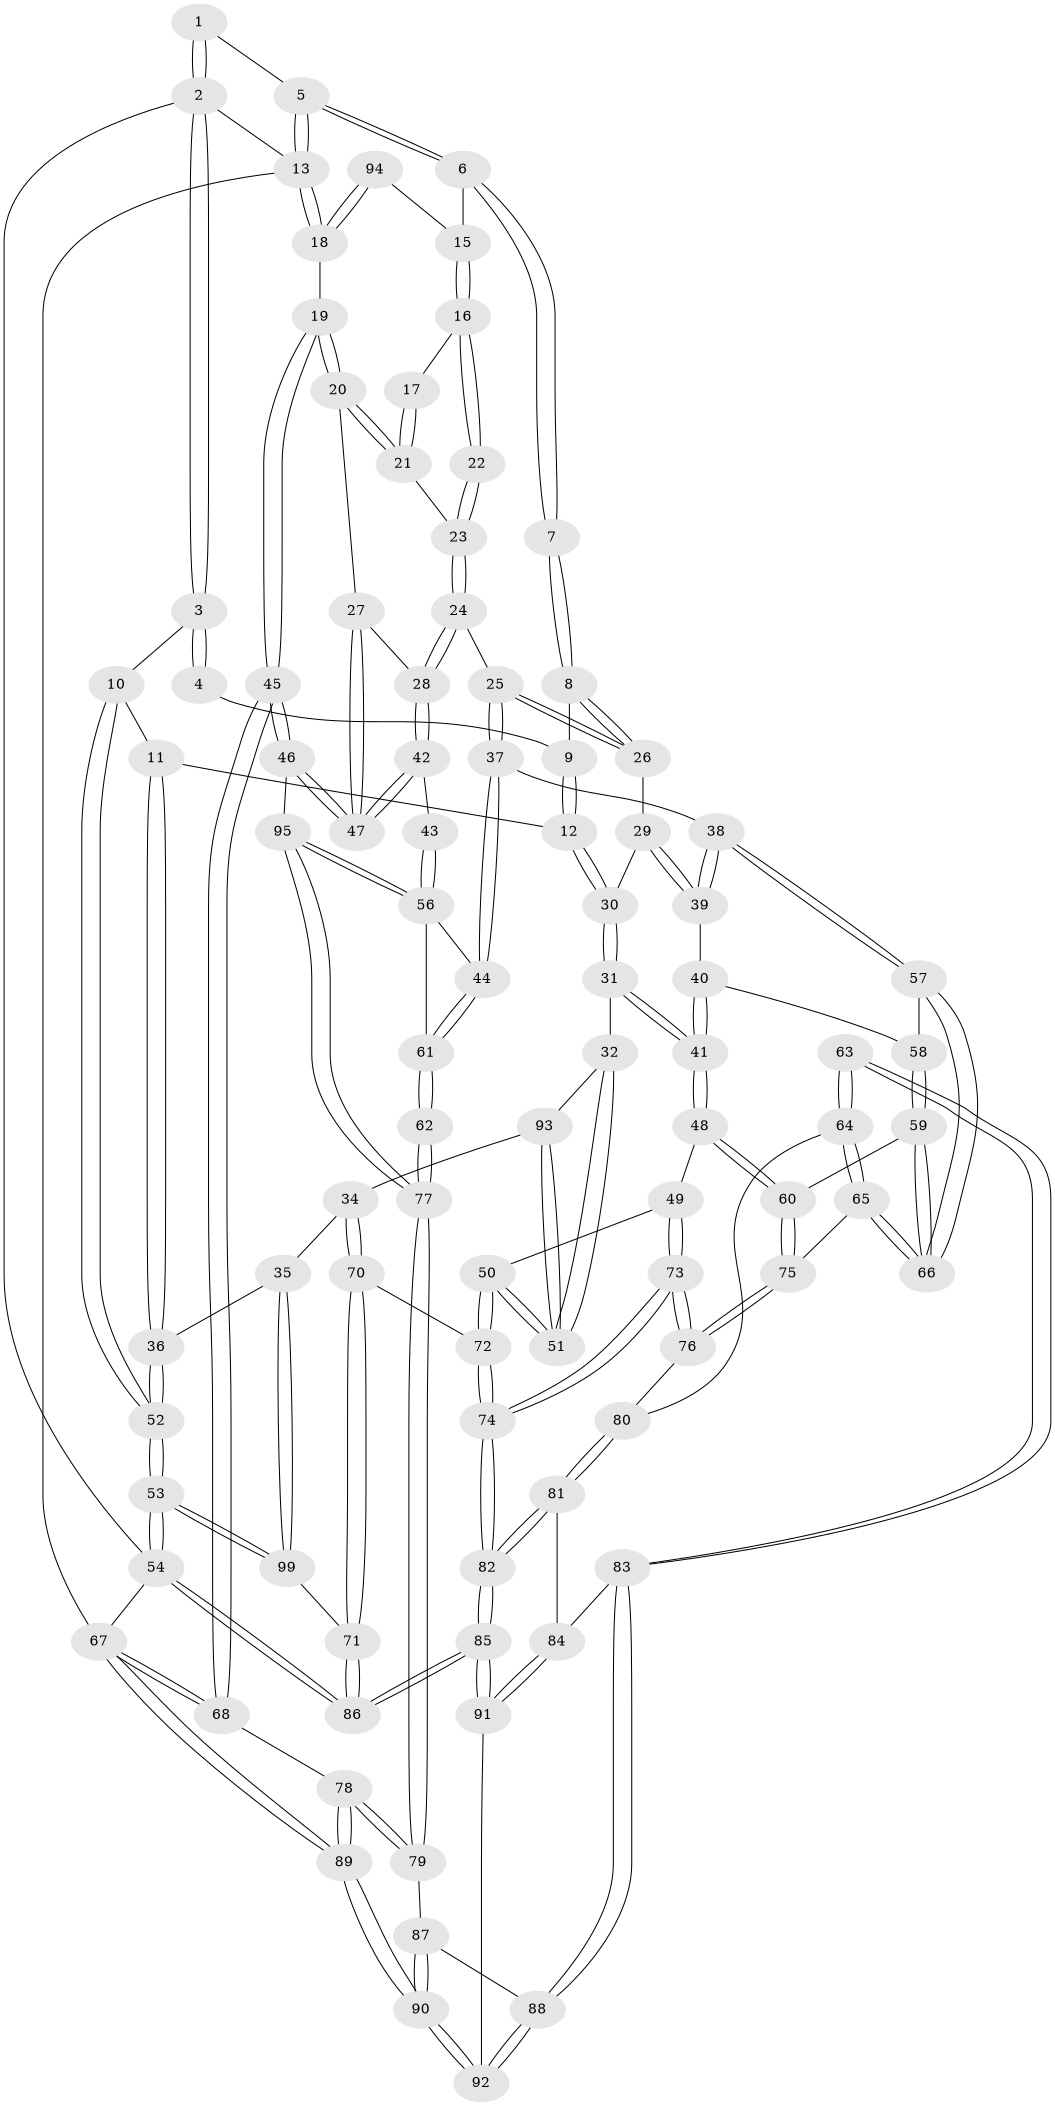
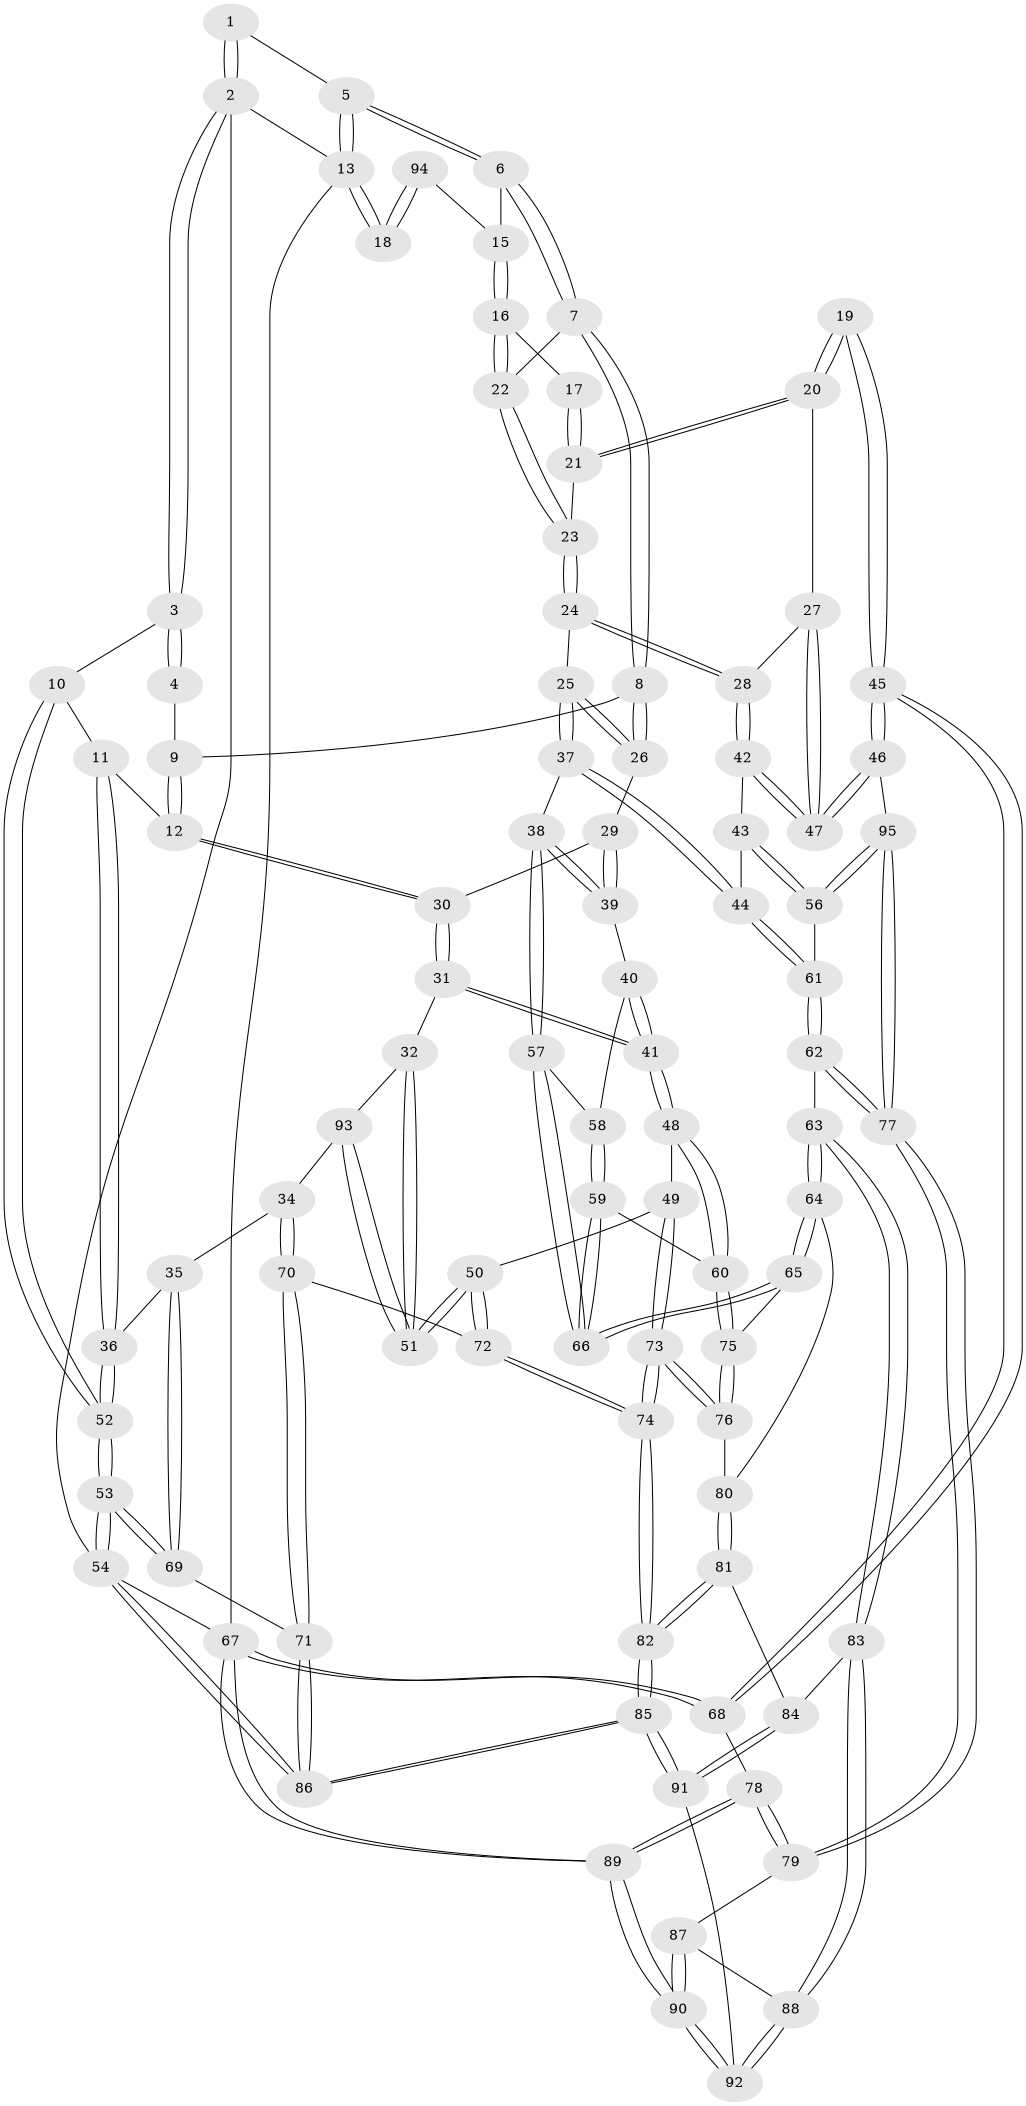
(320, 280) -> none
none -> (542, 349)
(454, 942) -> (741, 869)
none -> (815, 1090)
(287, 1568) -> (175, 1568)
